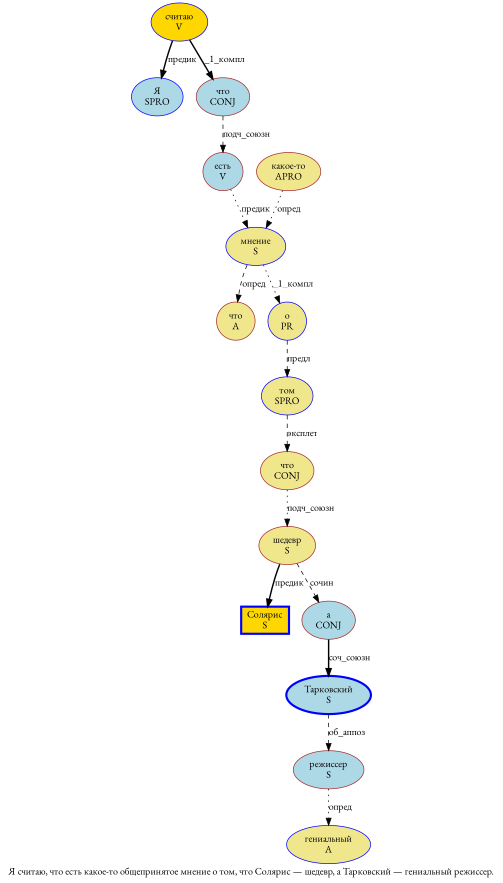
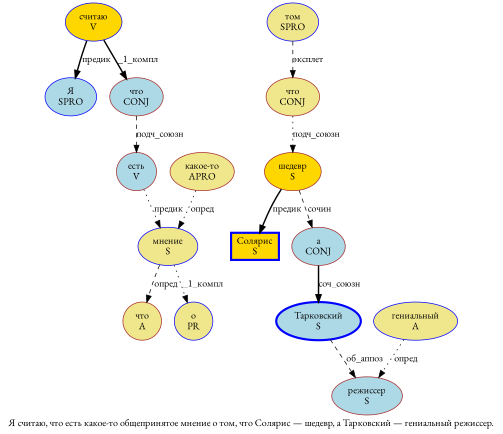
(287, 355) -> none
(287, 545) -> (293, 172)
(329, 803) -> (393, 355)
